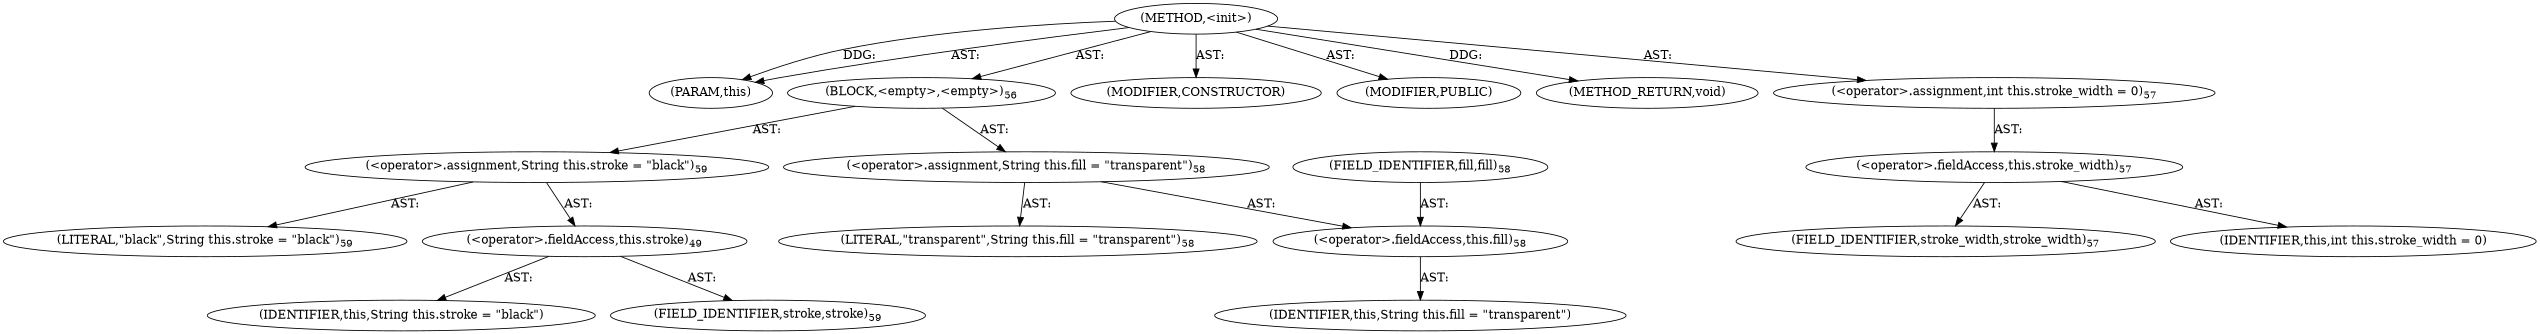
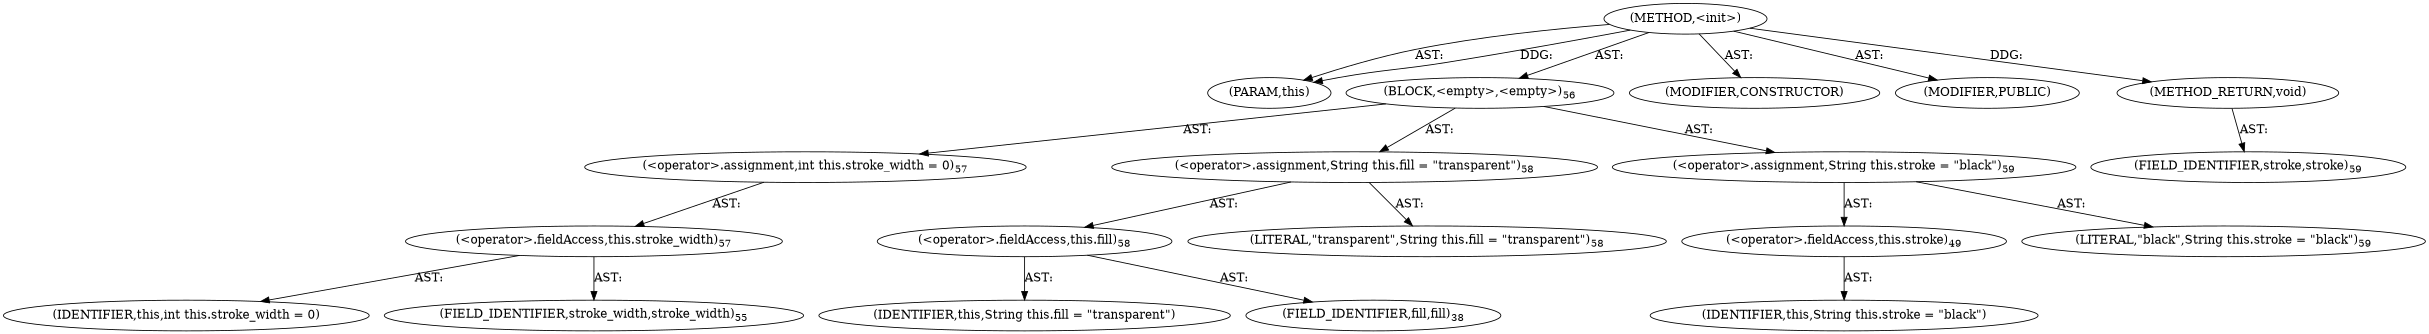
(1563, 53) -> (1157, 129)
(1505, 166) -> (1458, 314)
(1420, 200) -> (1195, 278)
(2093, 240) -> (741, 314)
(672, 277) -> (2237, 126)
